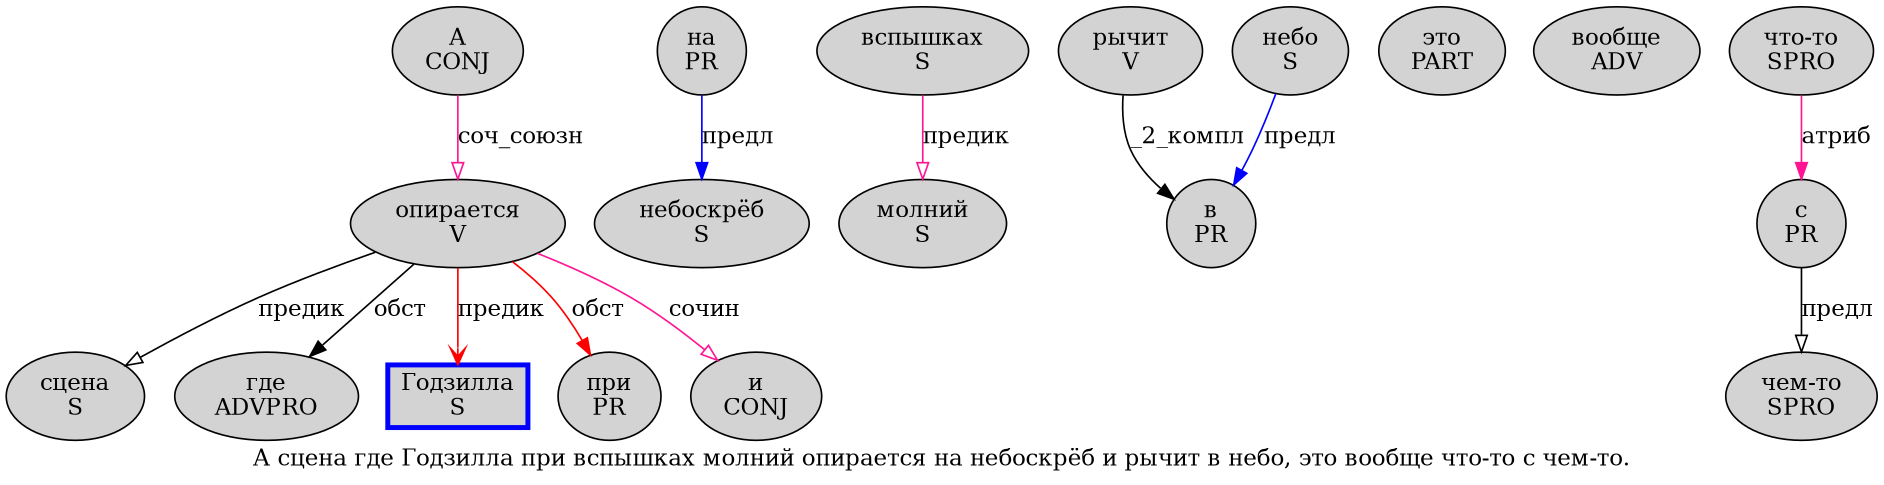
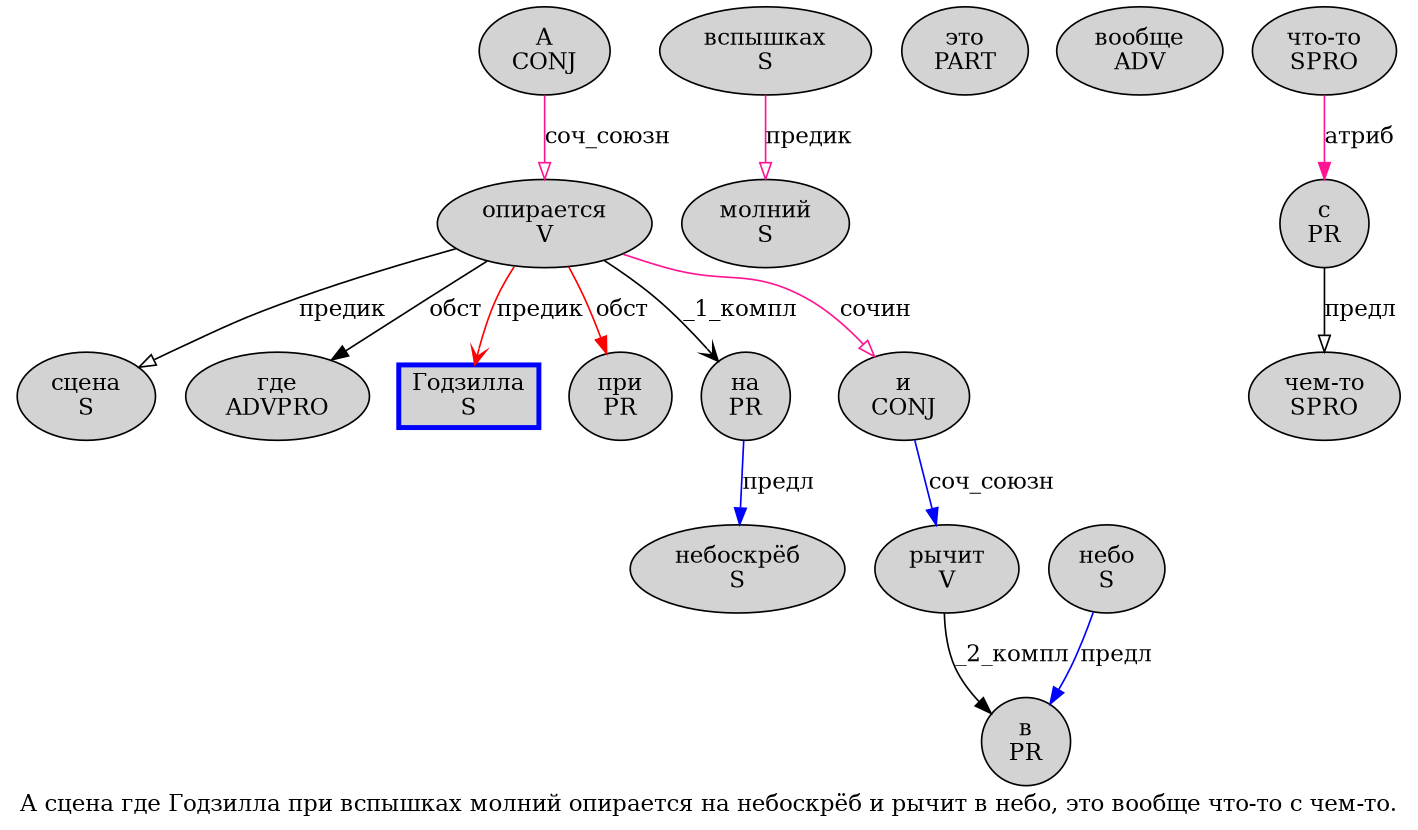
none -> (659, 301)
none -> (923, 474)
